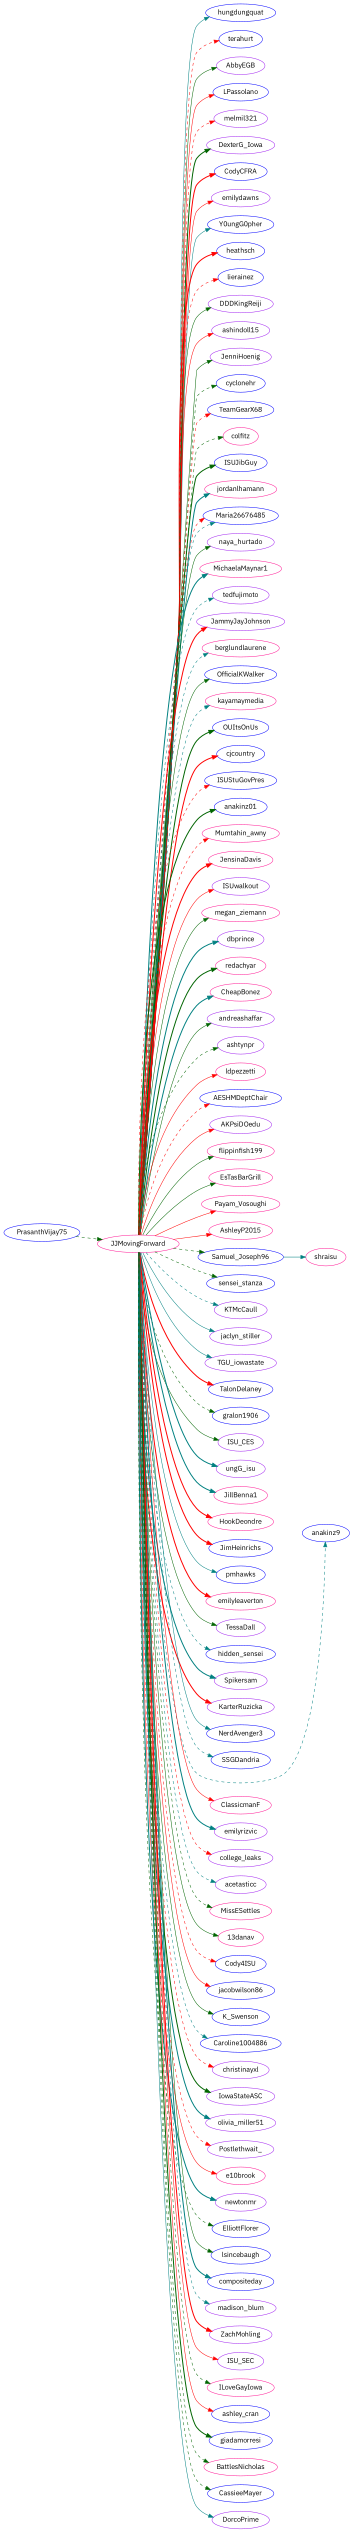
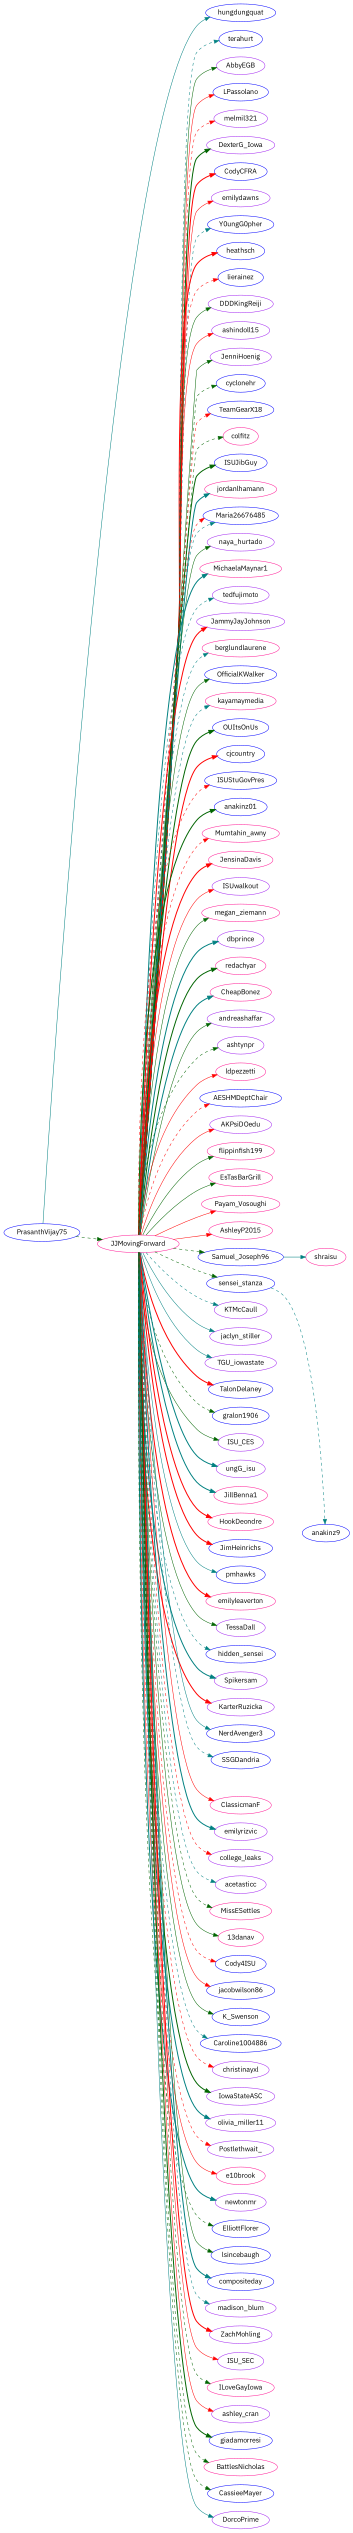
(241, 410) -> (241, 410)
(179, 625) -> (92, 615)
(179, 633) -> (179, 633)
(173, 730) -> (173, 730)
(190, 1759) -> (314, 1397)
(241, 2123) -> (241, 2123)
(241, 2414) -> (241, 2414)
